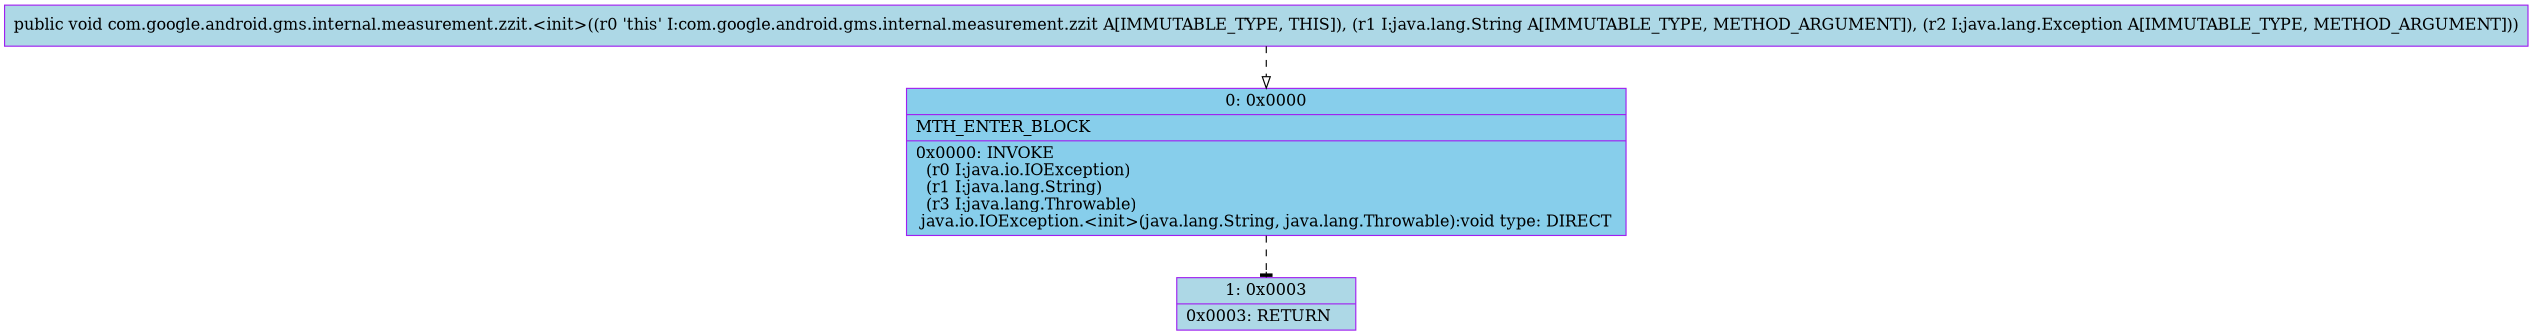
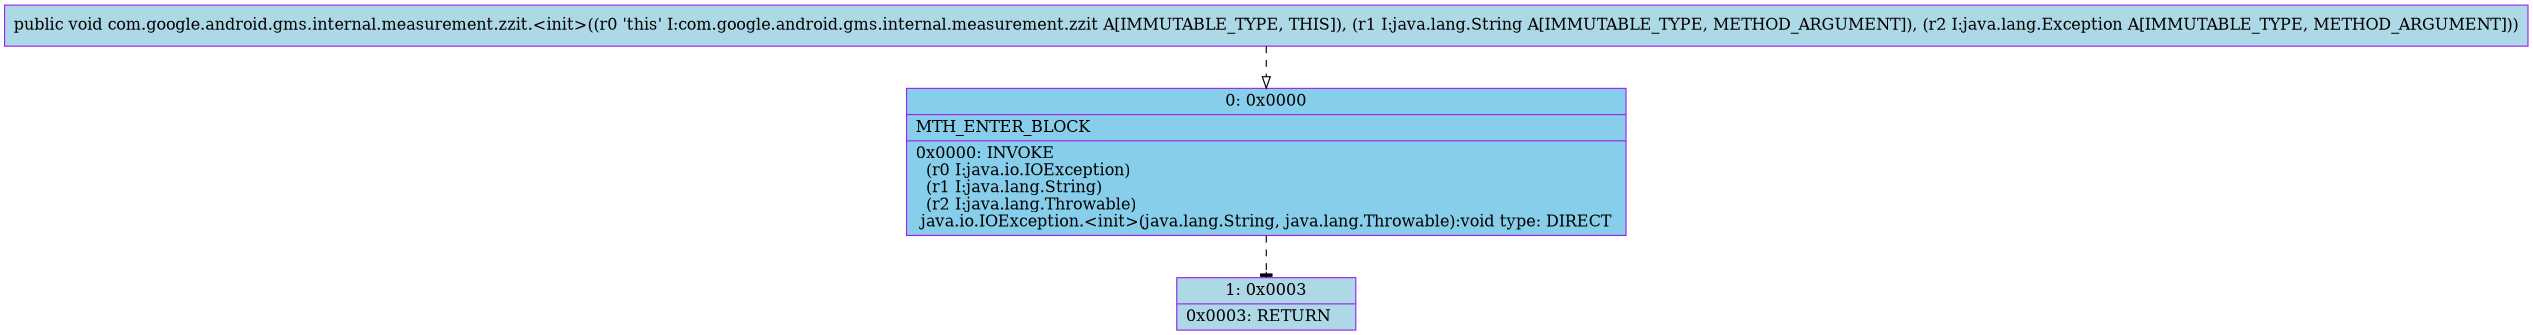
(1026, 205) -> (1026, 205)
